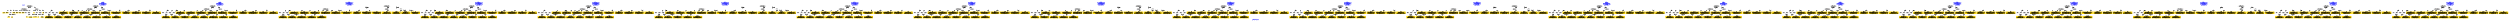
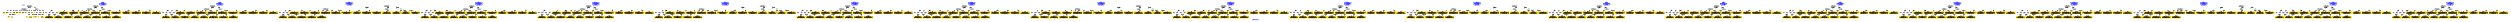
none -> (32, 13)
